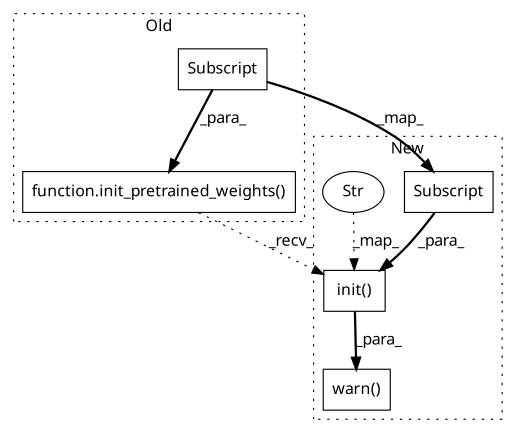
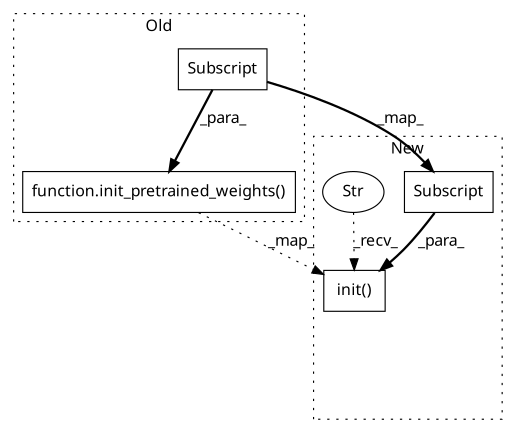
(291, 241) -> (291, 241)
(376, 241) -> (376, 241)
(357, 390) -> none
